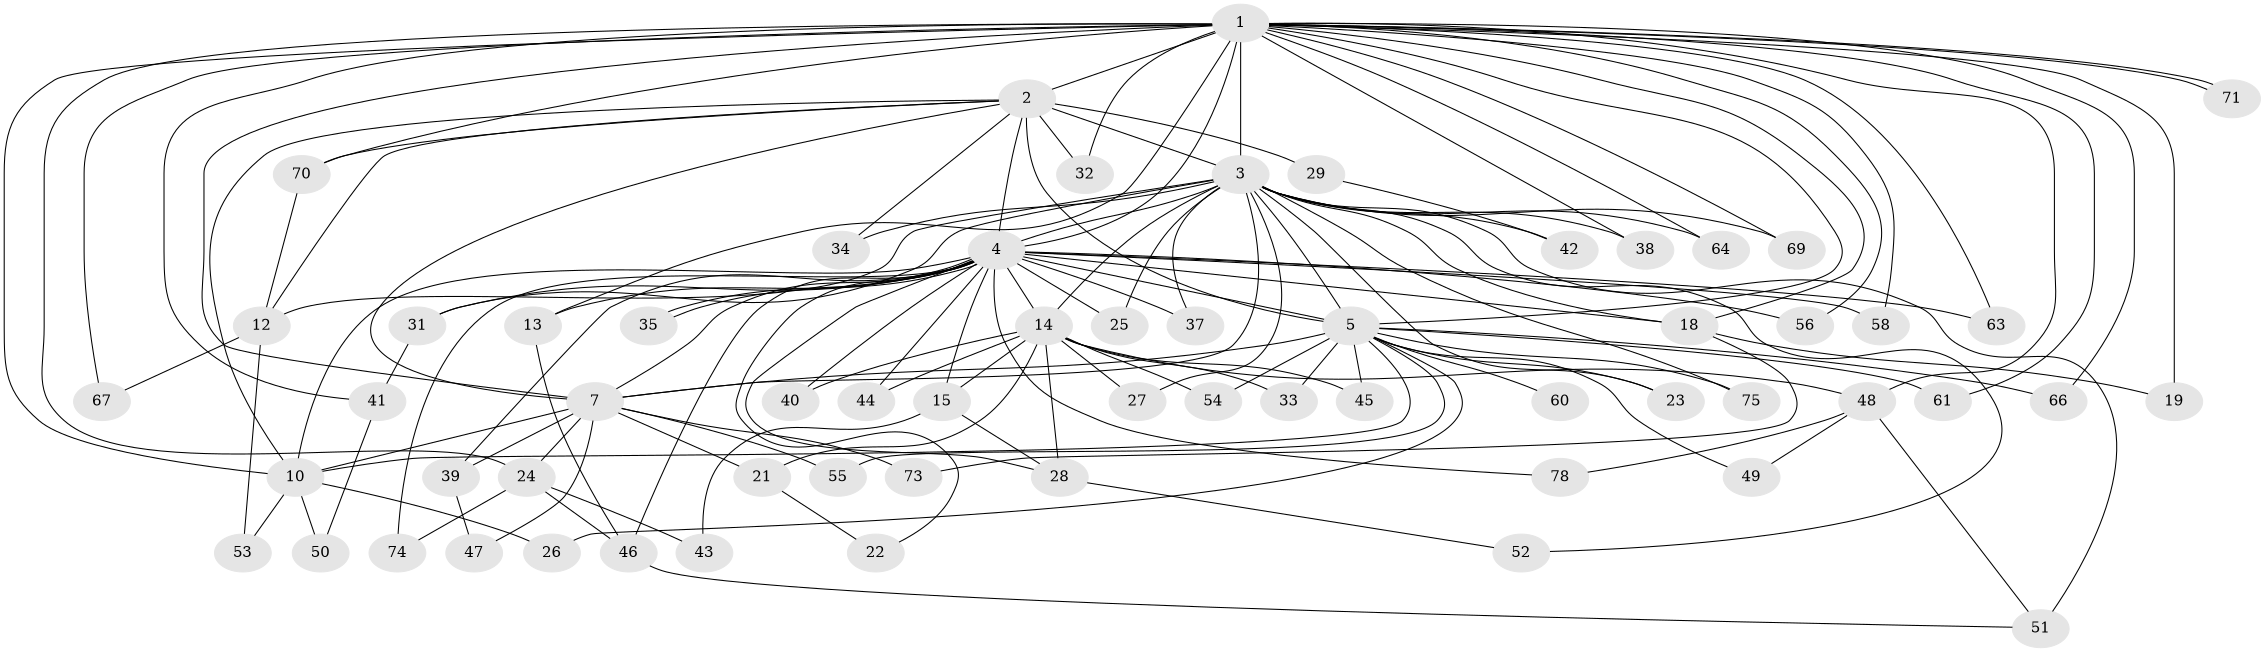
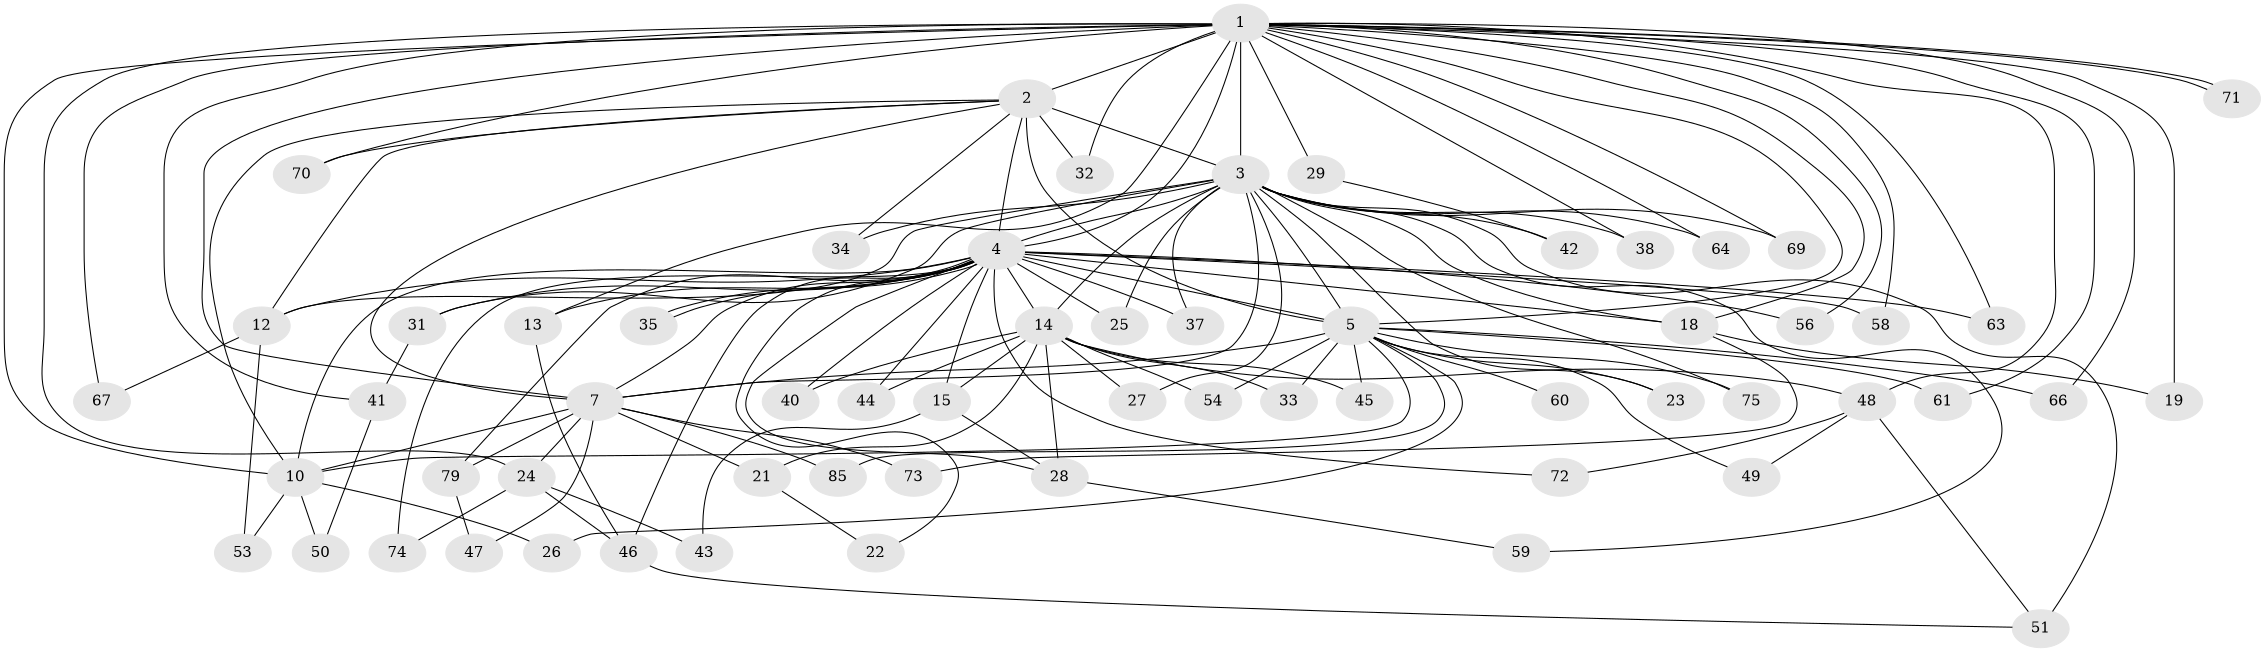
(1182, 129) -> (1278, 99)
(282, 250) -> (557, 278)
(451, 477) -> (451, 477)
(838, 477) -> (838, 477)
(1560, 477) -> (1560, 477)
(1521, 553) -> (1521, 553)
